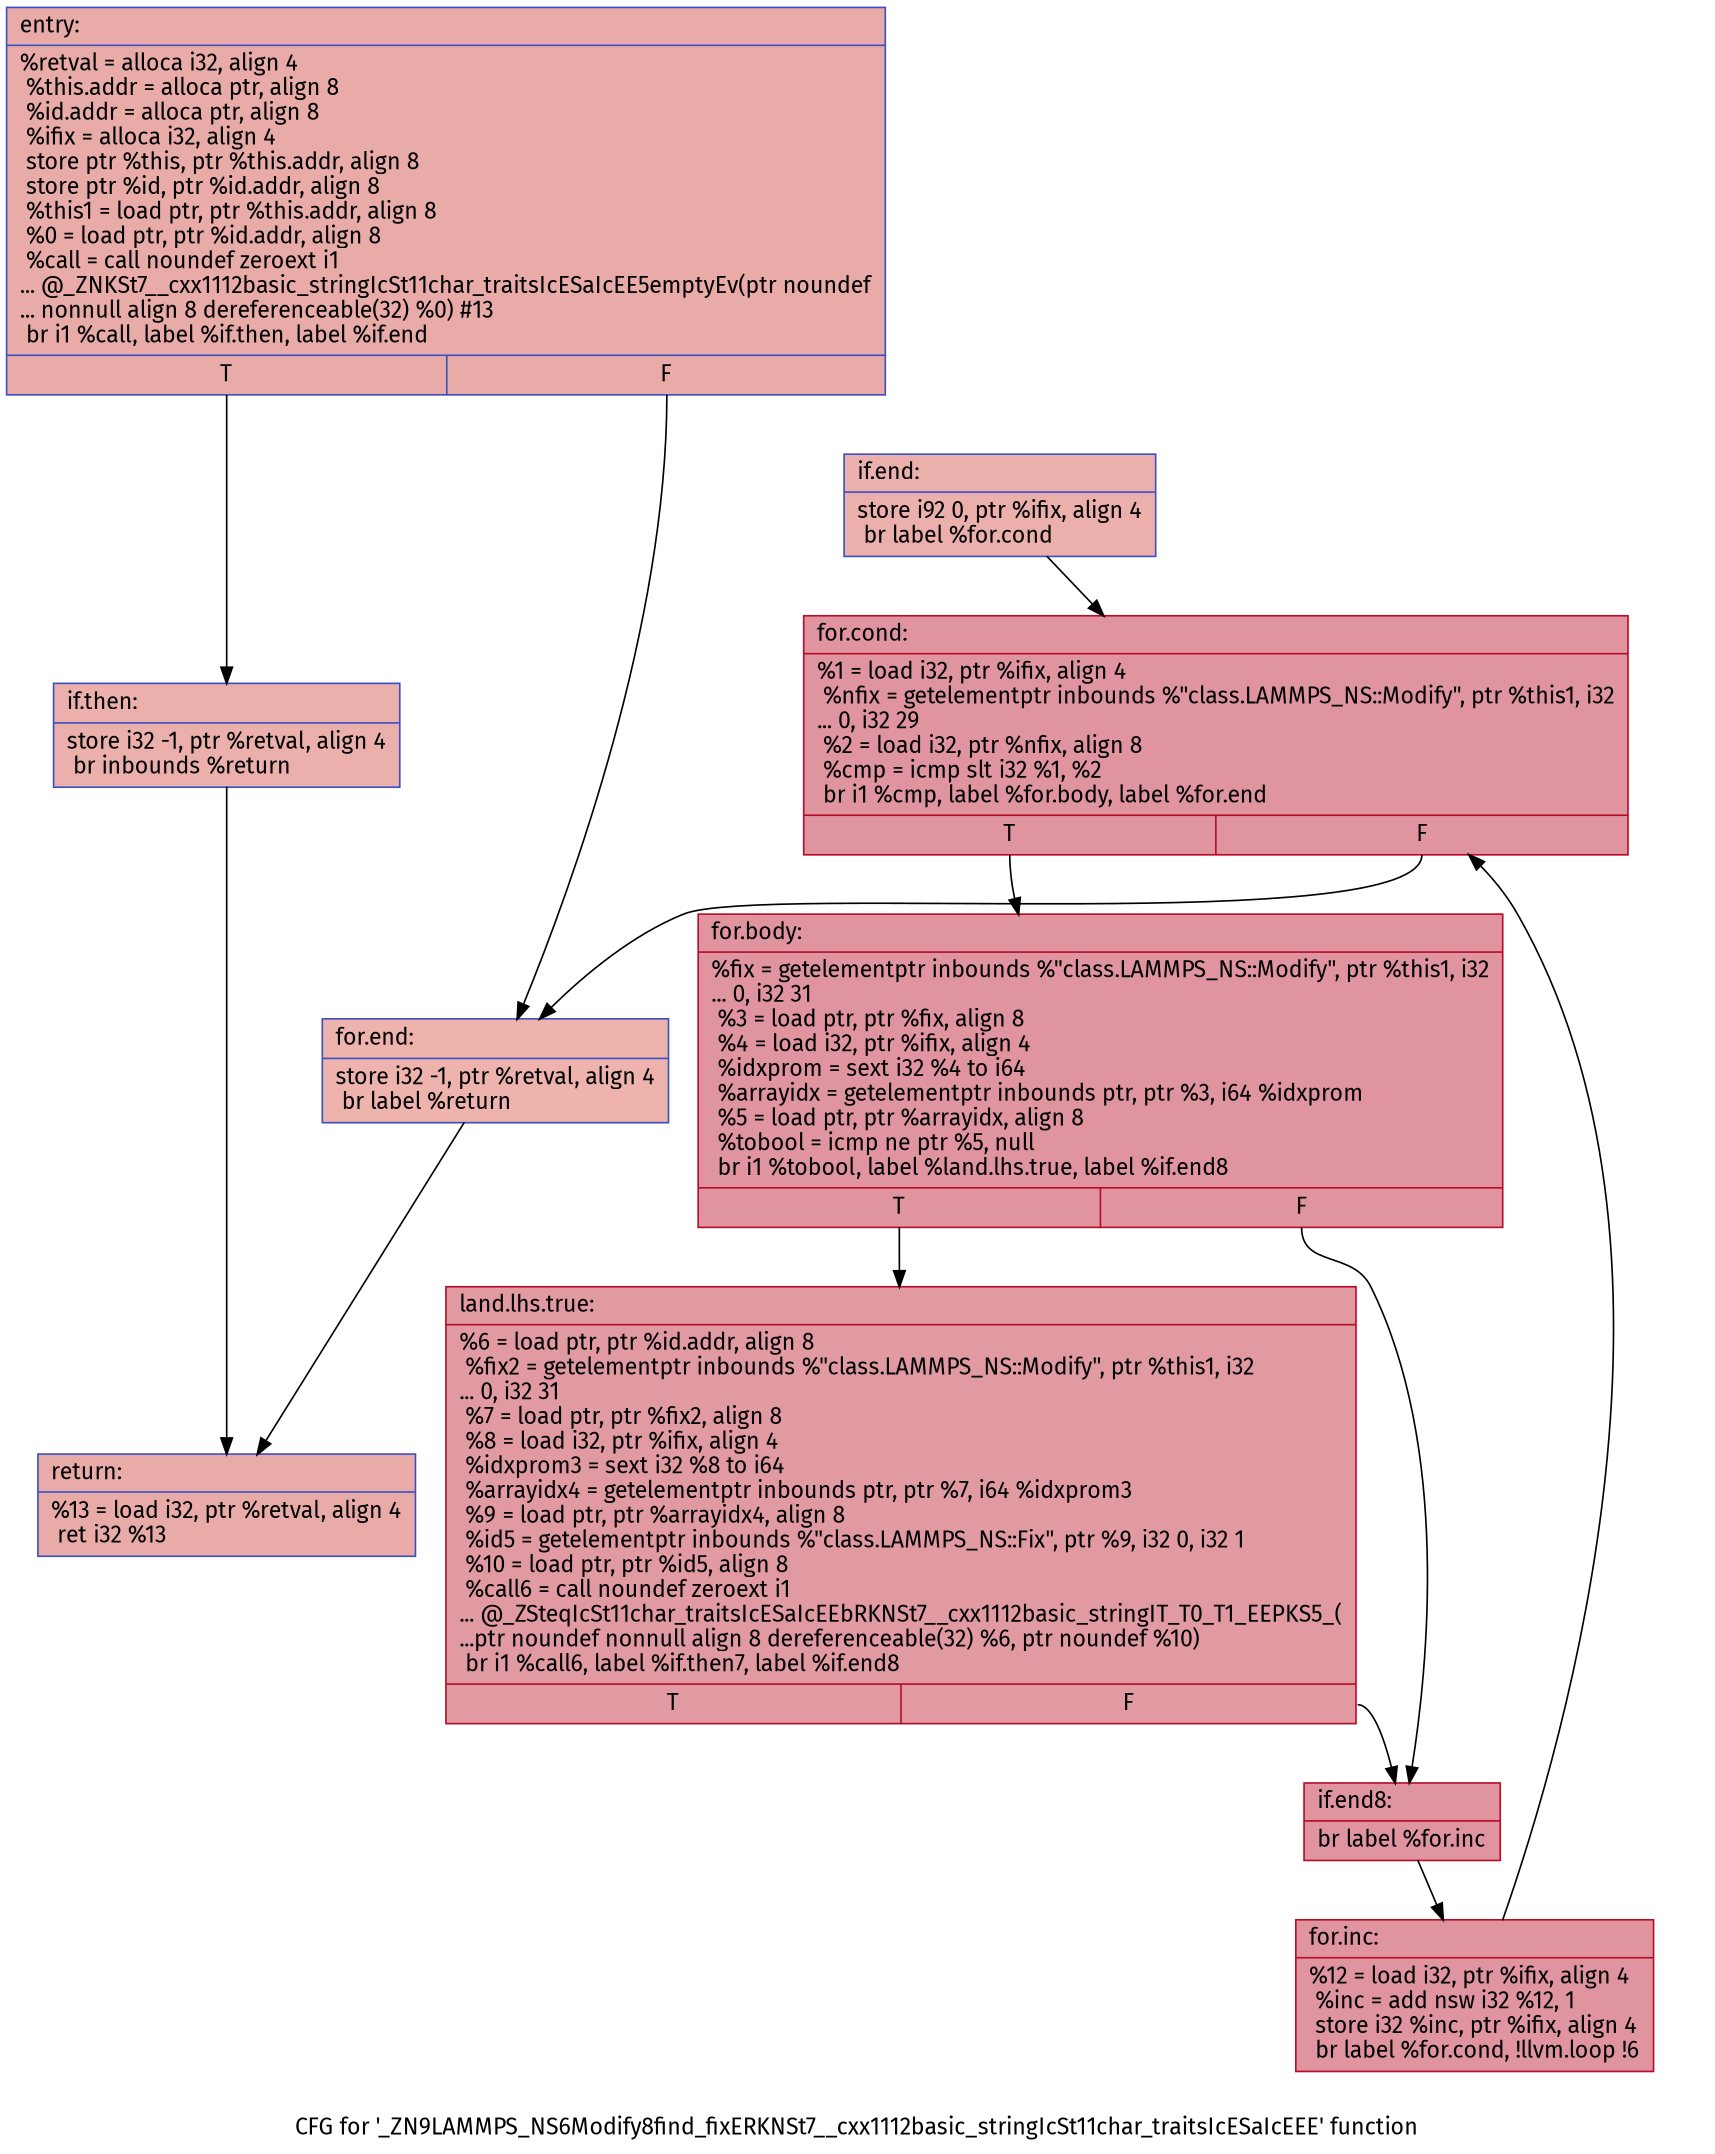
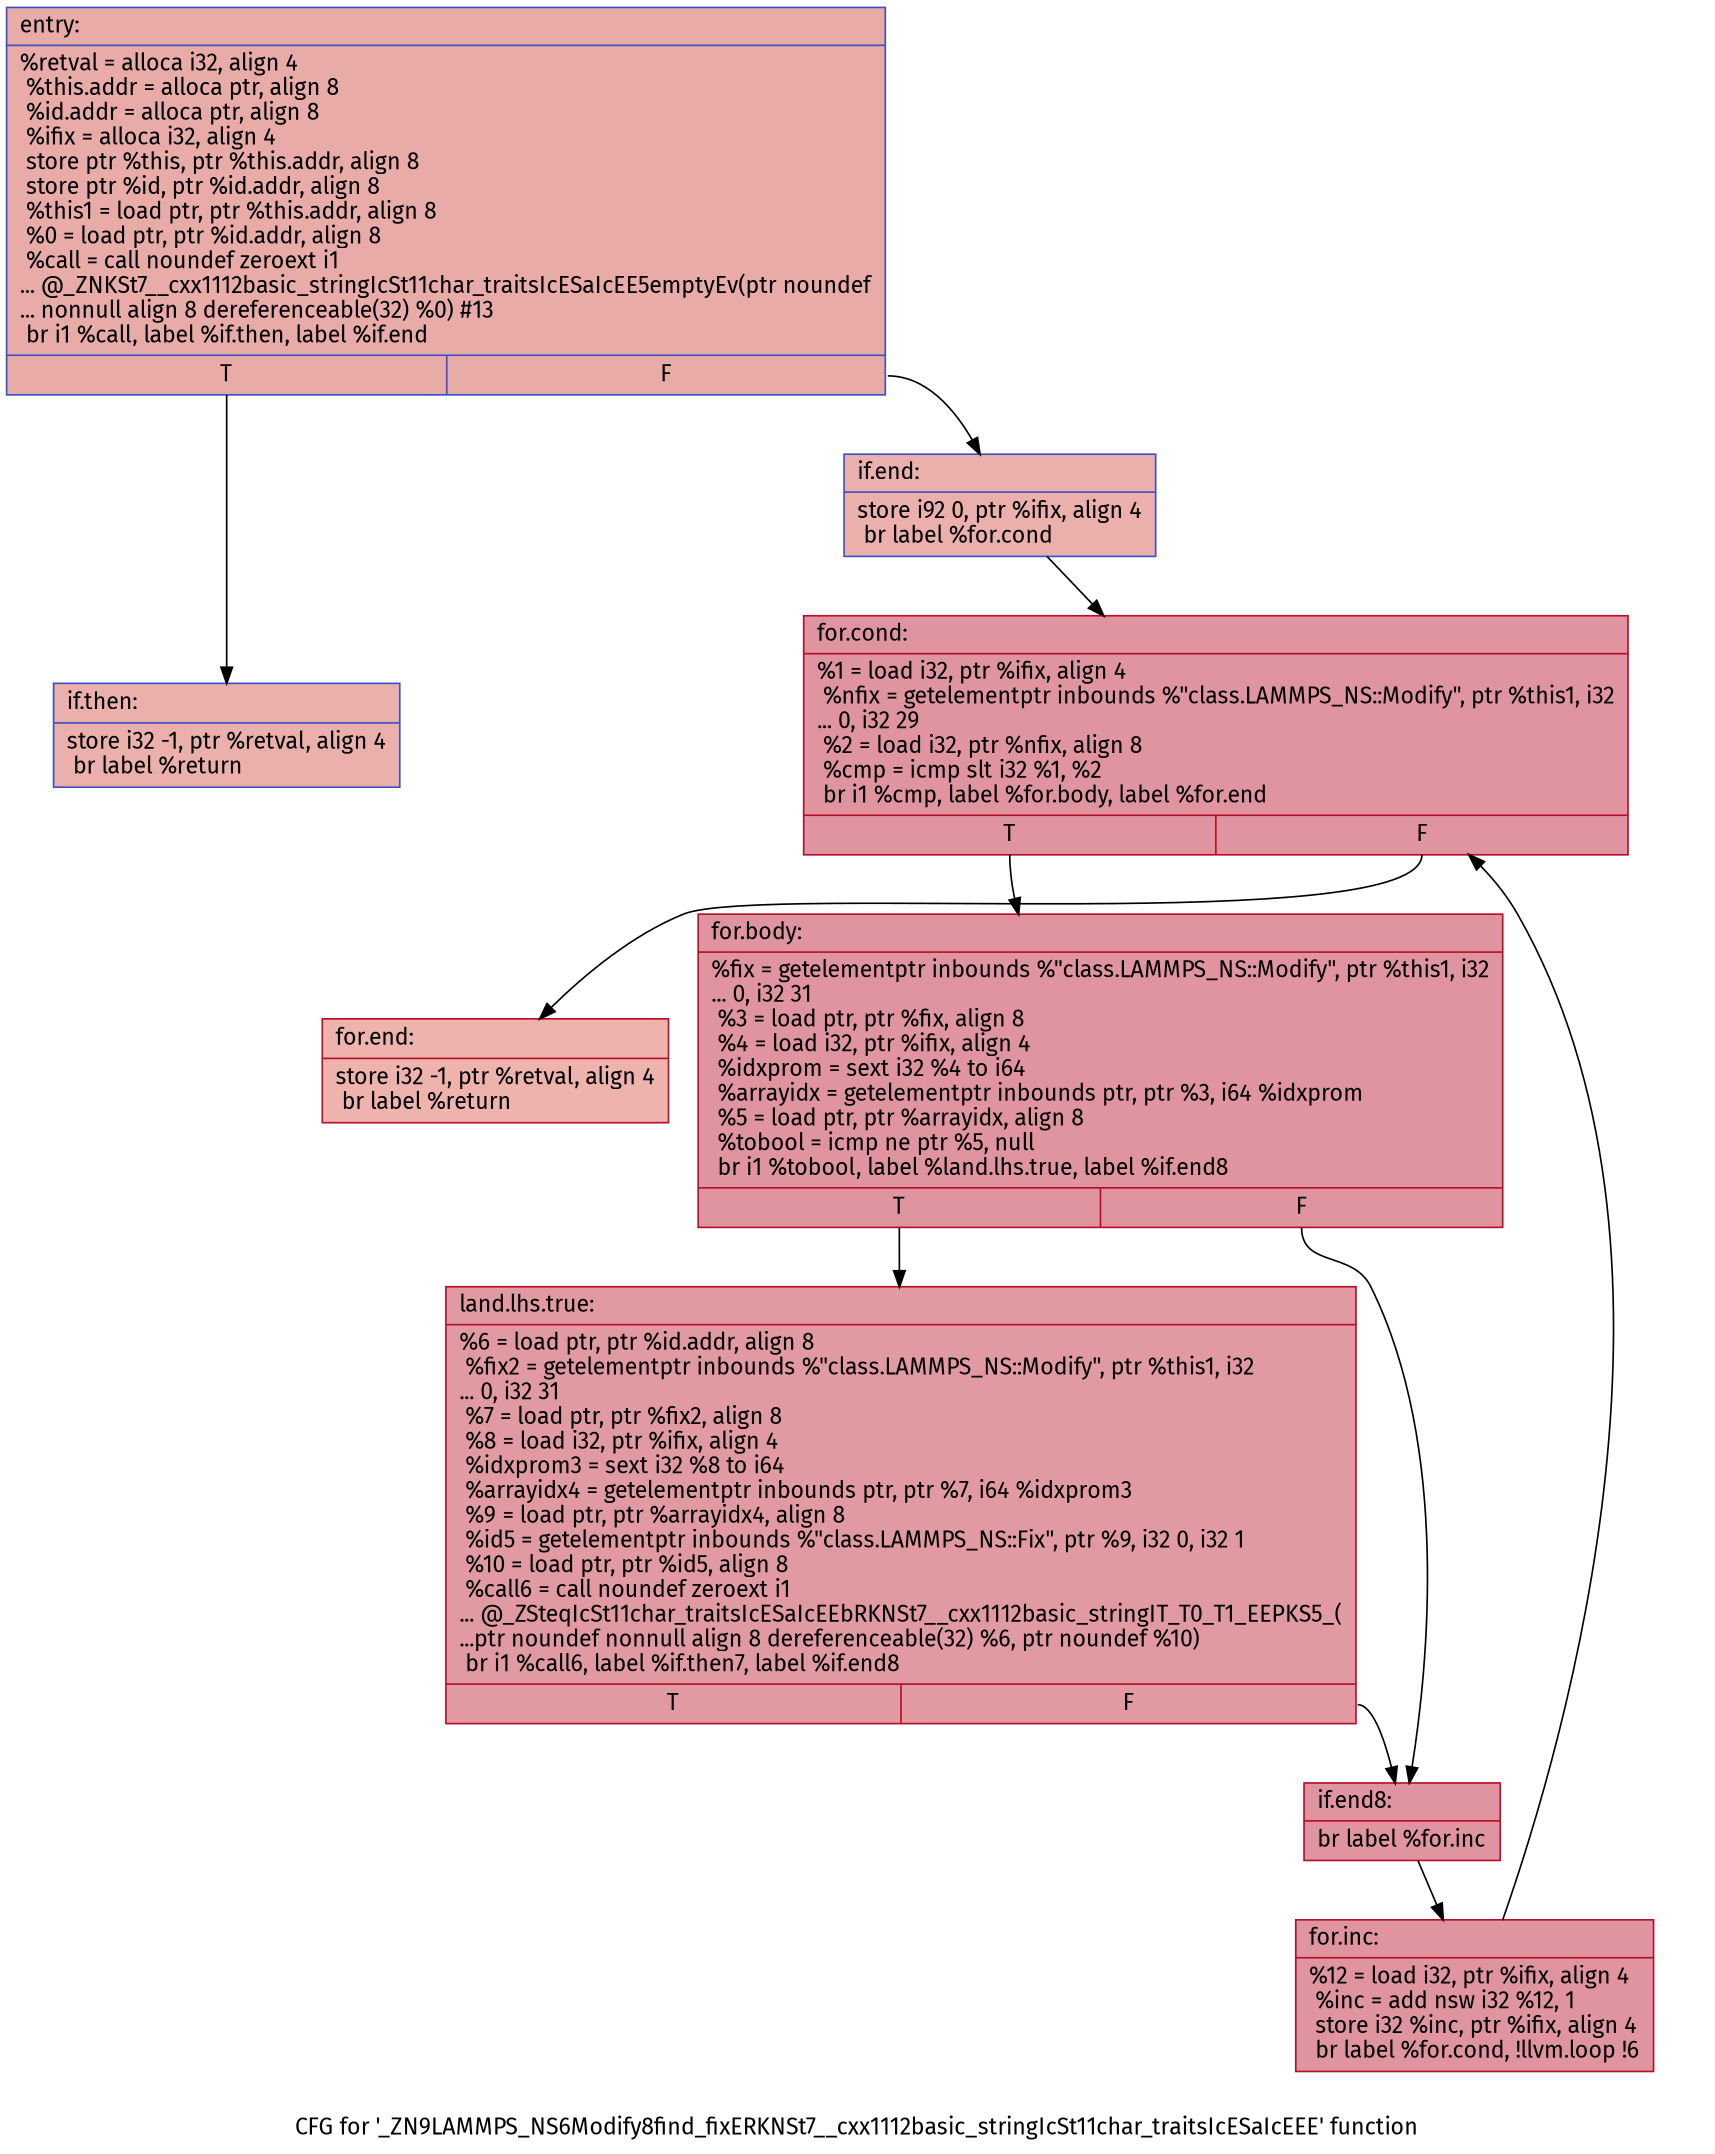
(622, 705) -> (938, 397)
(179, 767) -> (155, 767)
(495, 1071) -> (495, 1071)
(227, 1505) -> none
